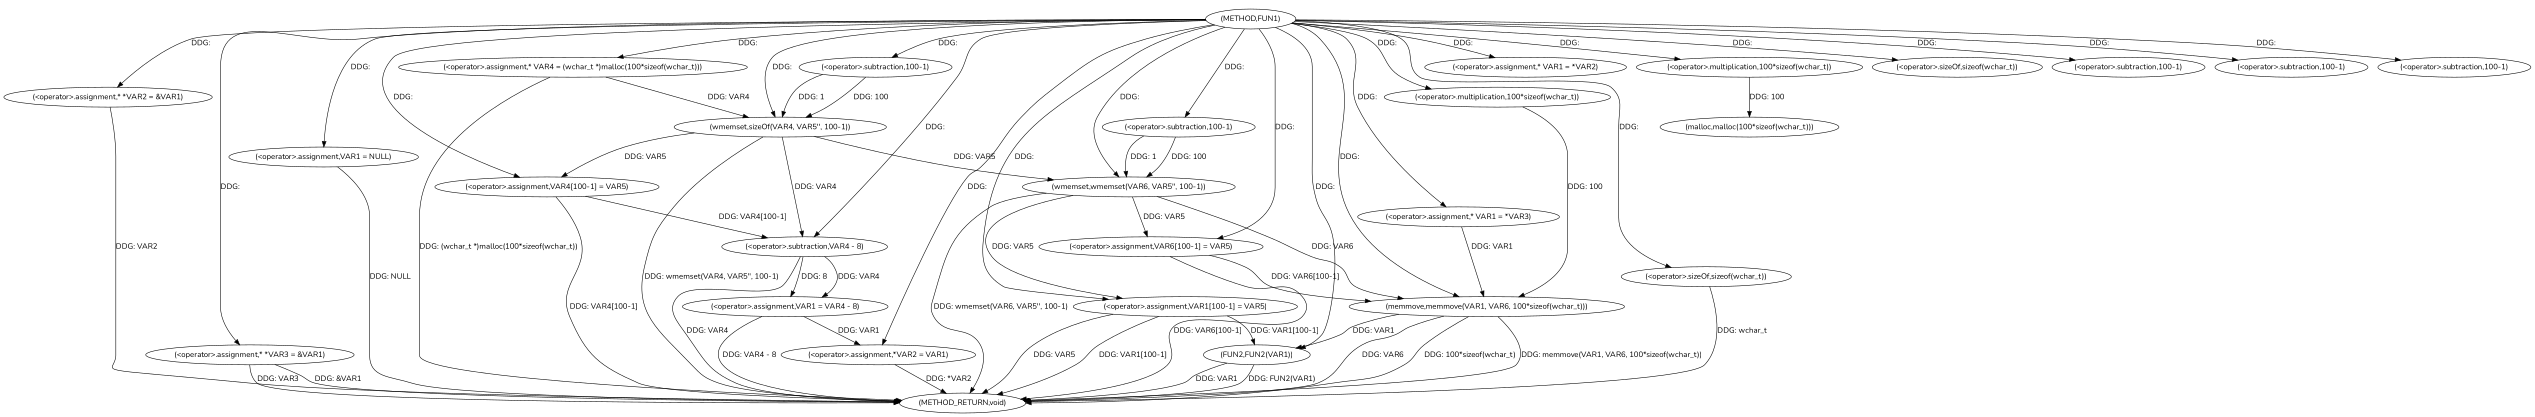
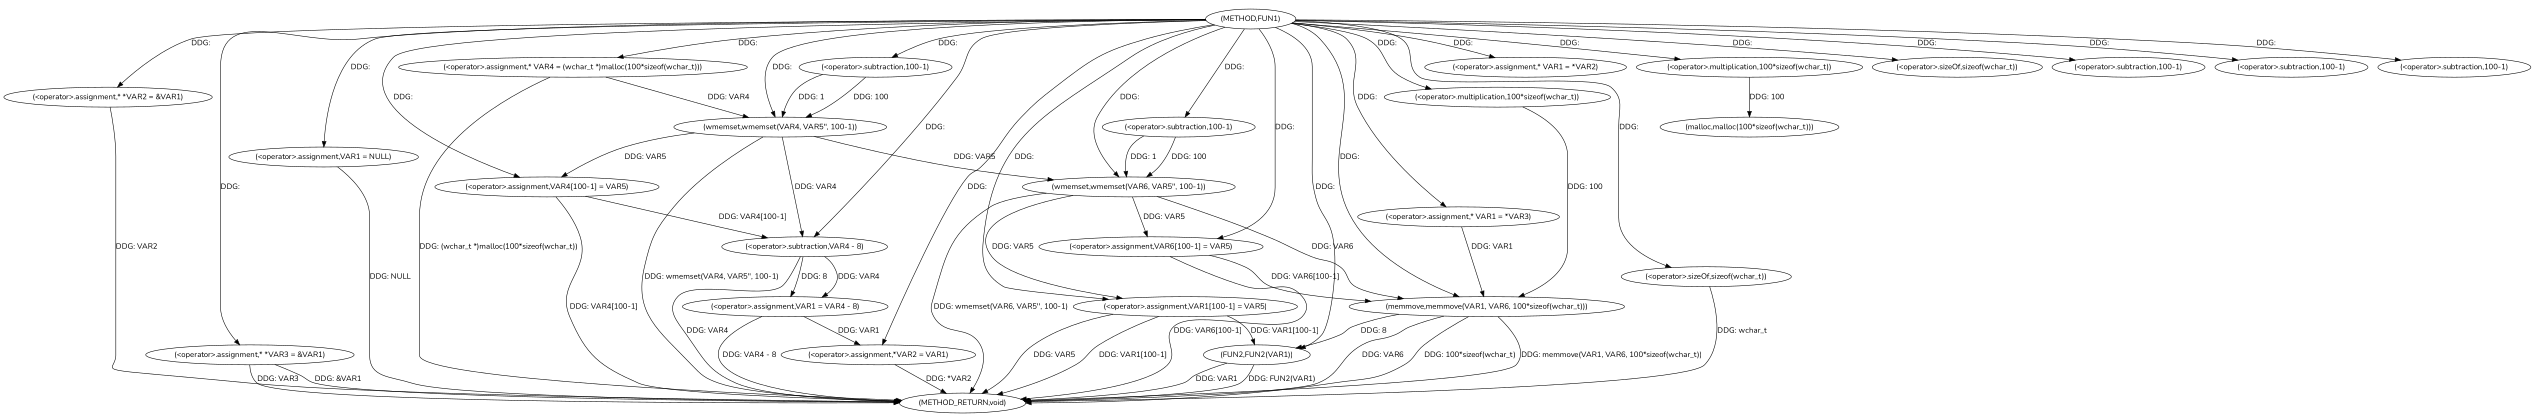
(780, 127) -> (780, 127)
(1374, 331) -> (1374, 331)
